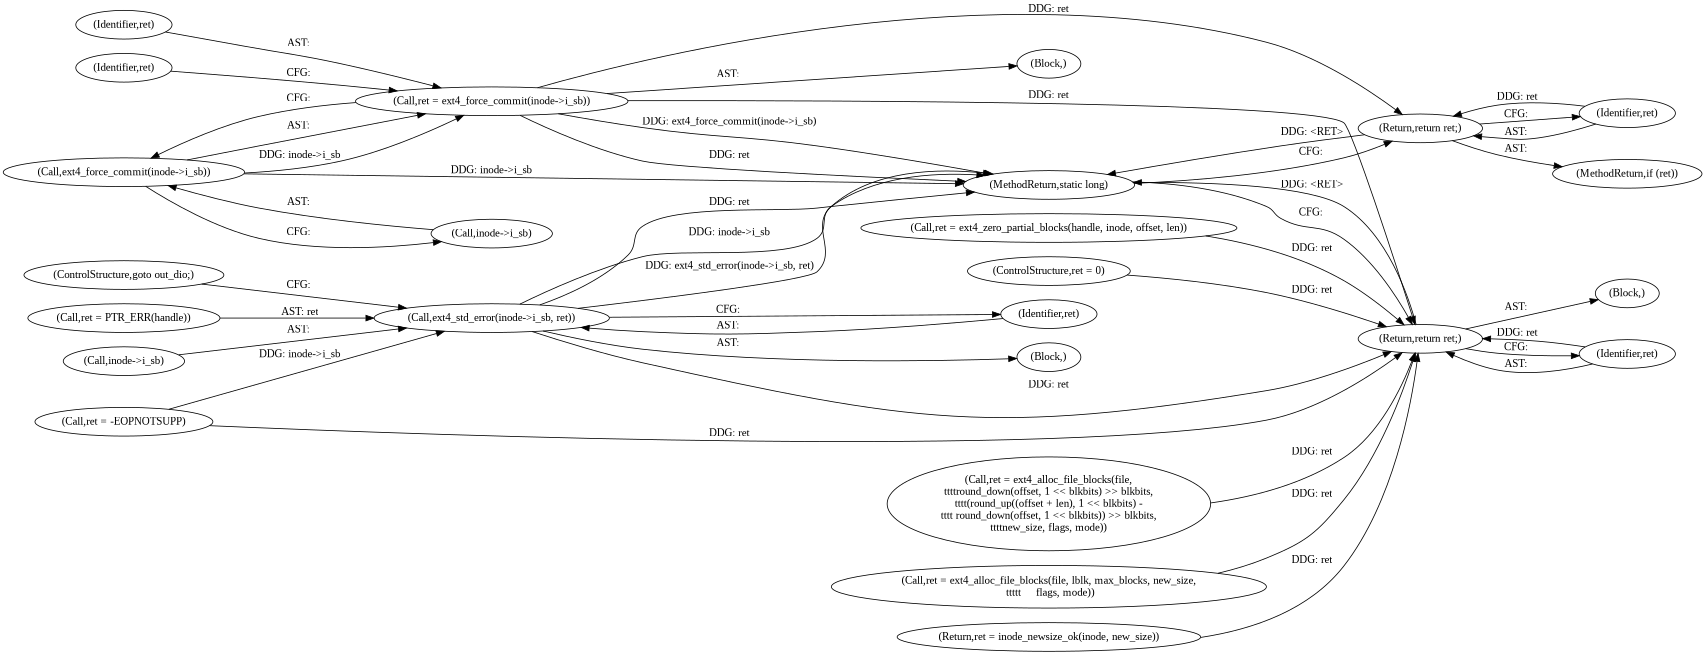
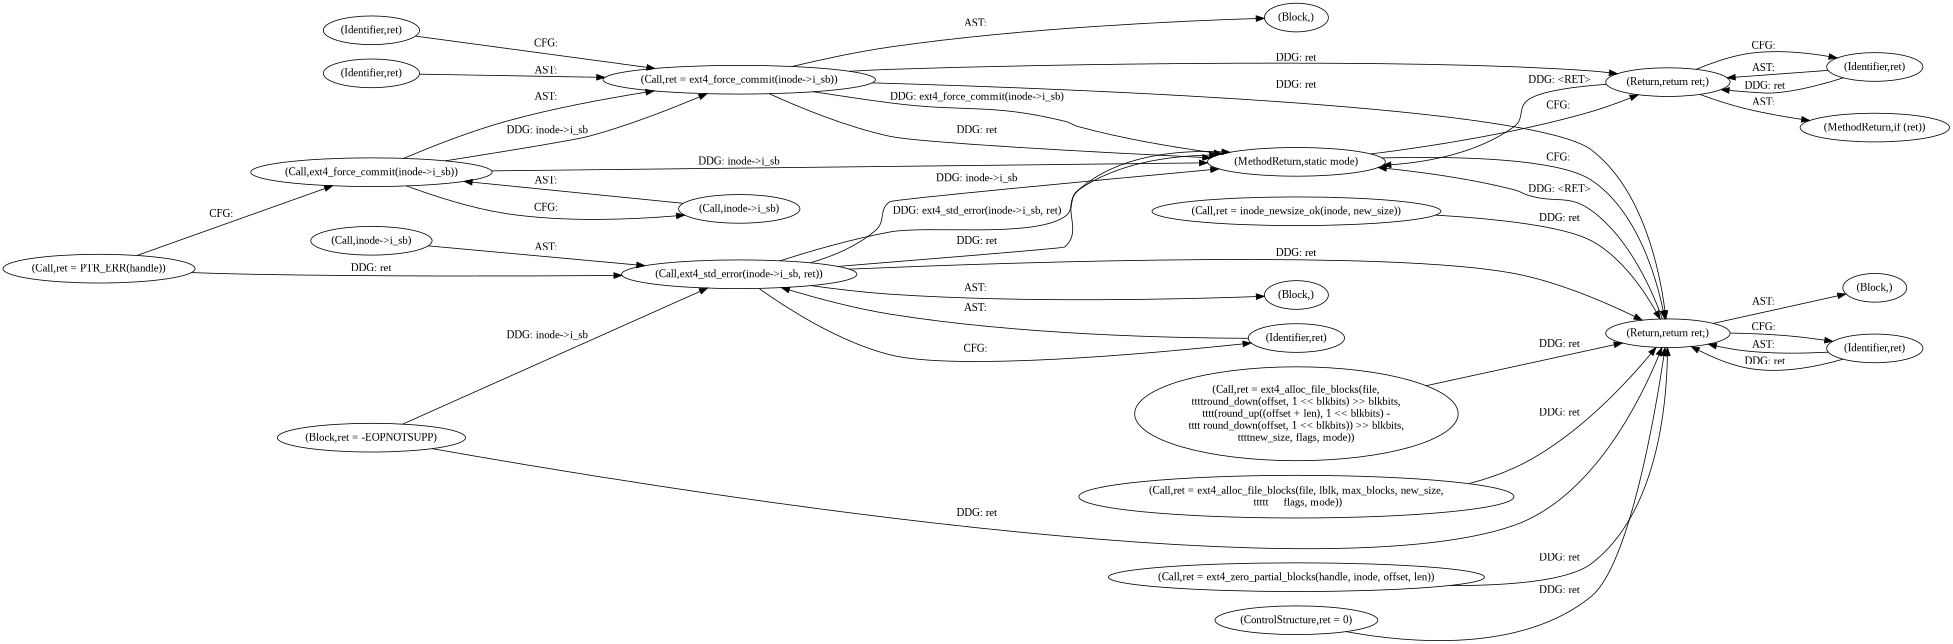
(254, 118) -> (231, 222)
(1049, 185) -> (1296, 162)
(124, 275) -> none
(300, 312) -> (371, 268)
(124, 422) -> (371, 438)
(1049, 637) -> (1296, 211)
